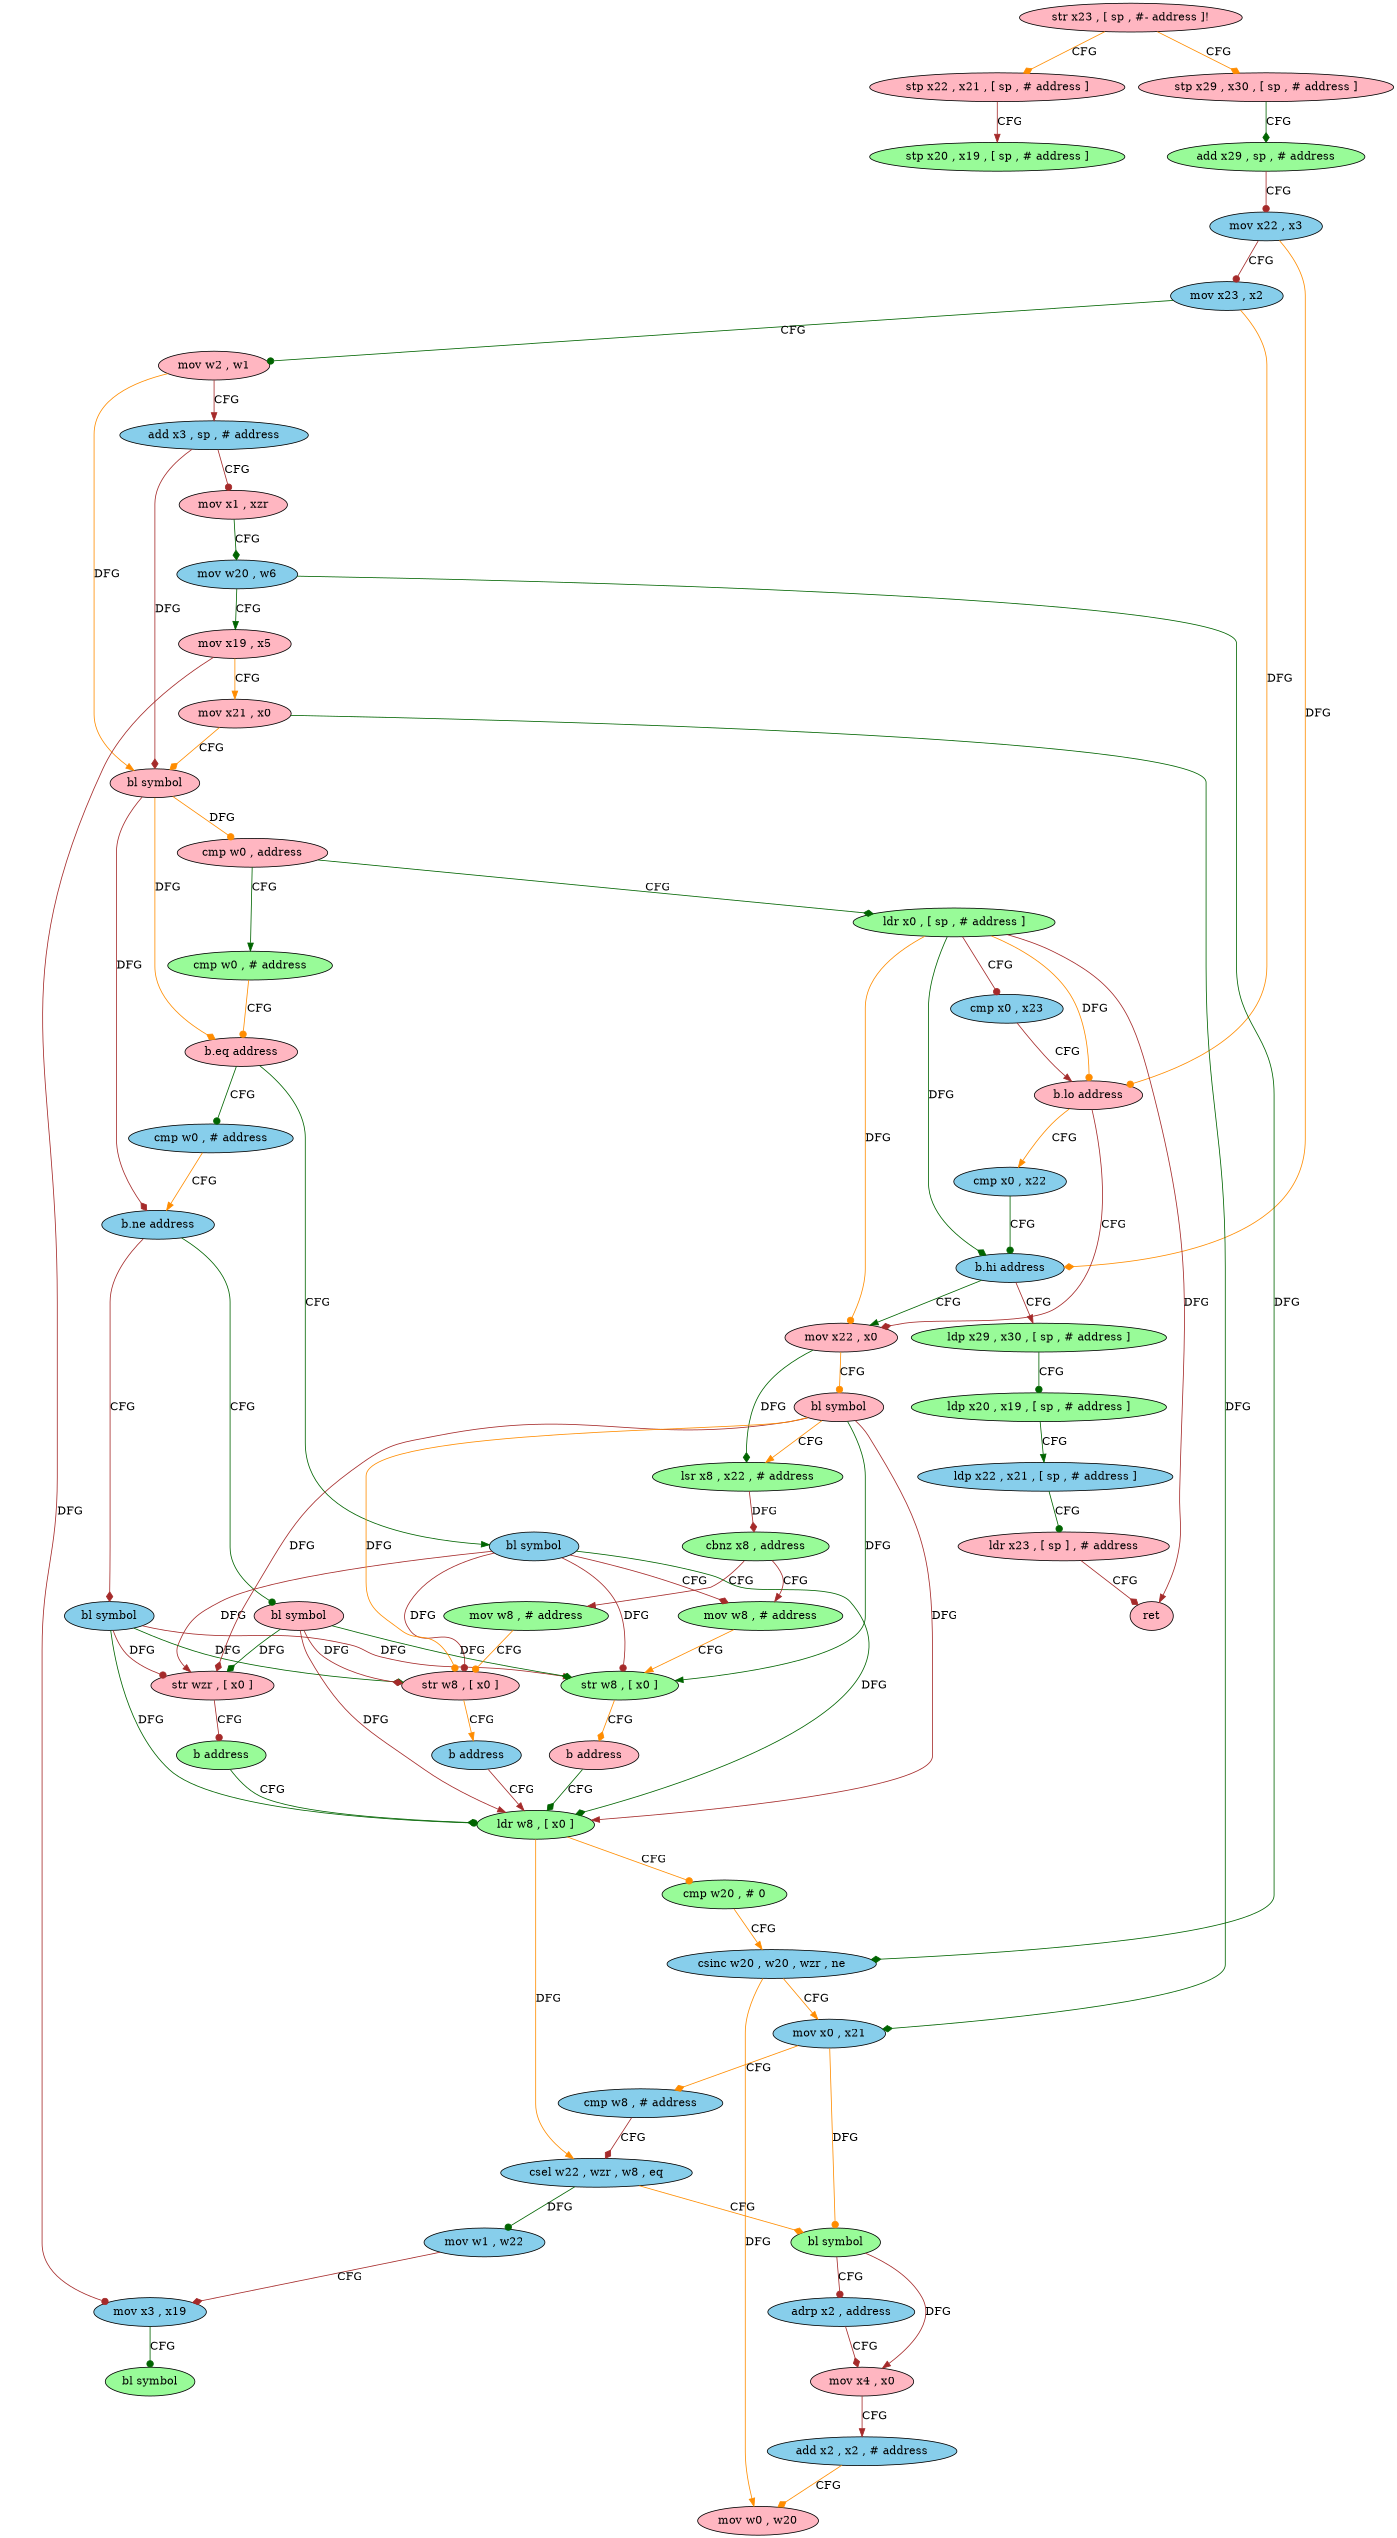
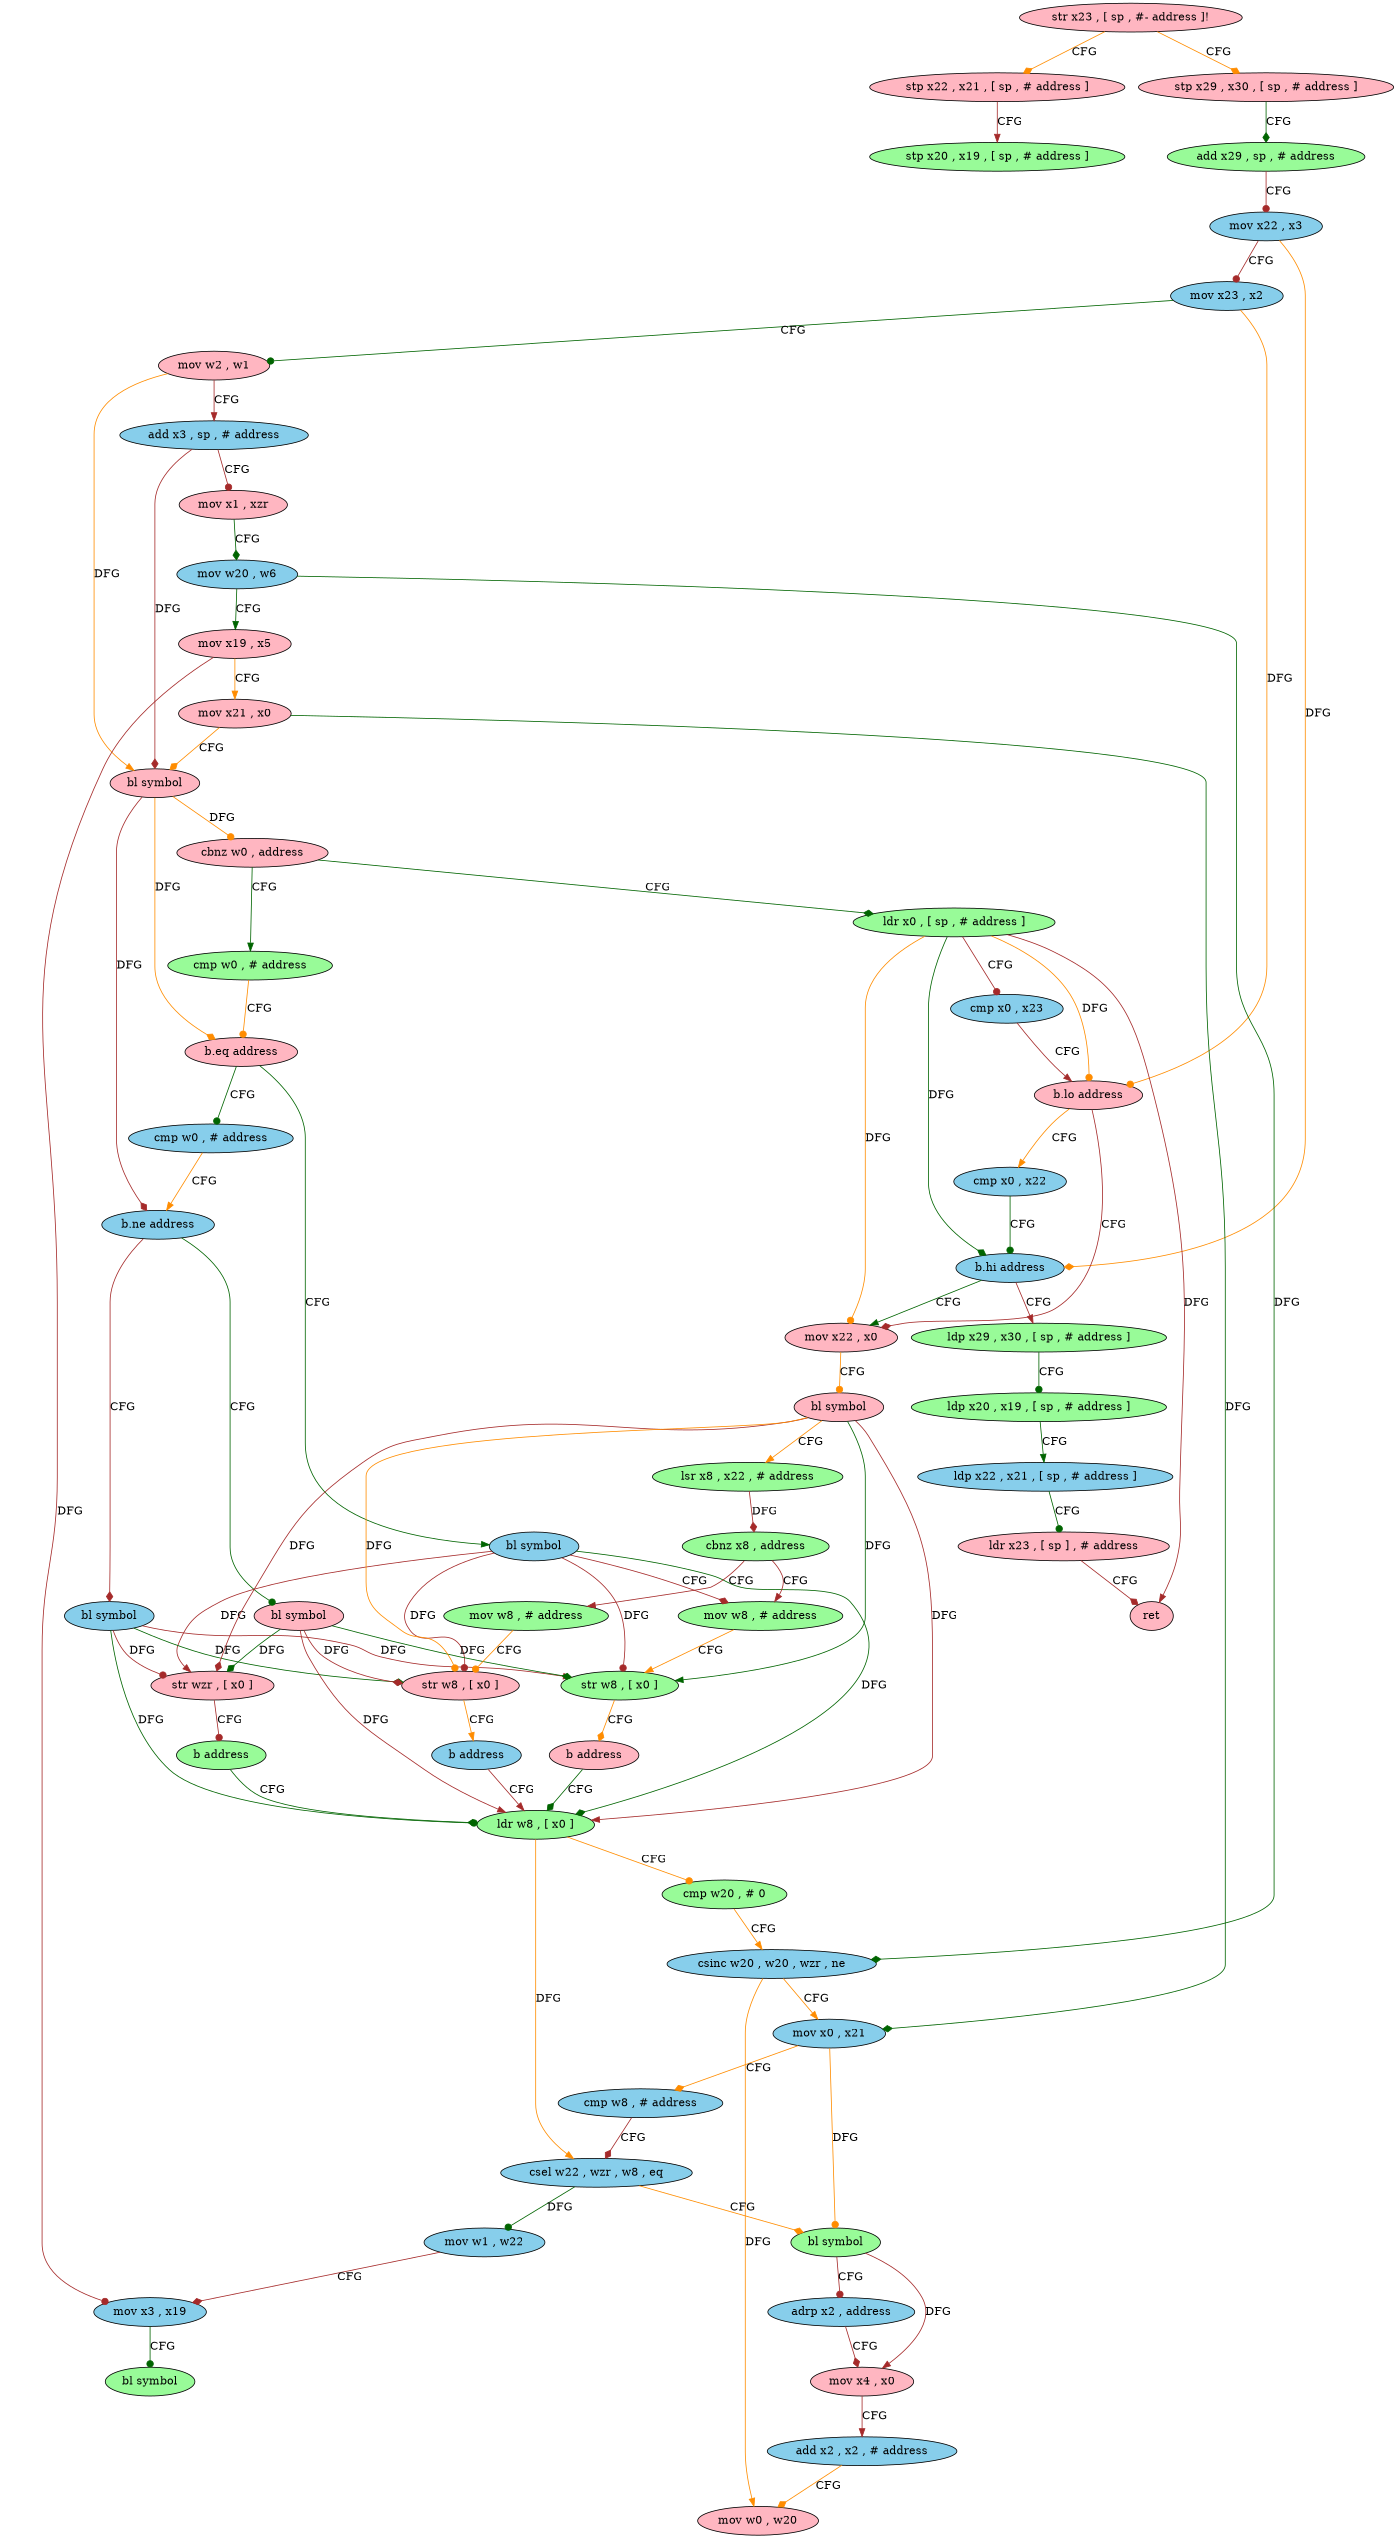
(252, 853) -> (252, 853)
(762, 1390) -> none
